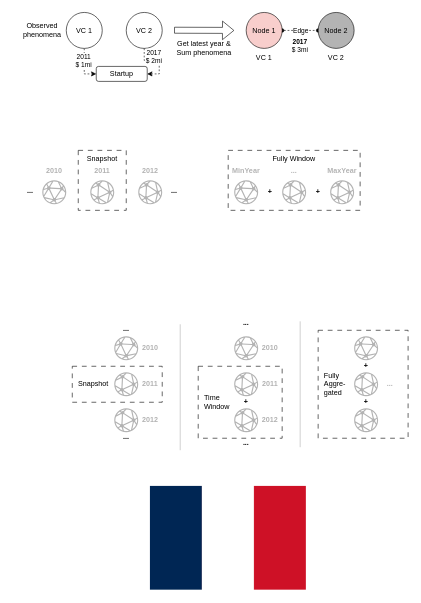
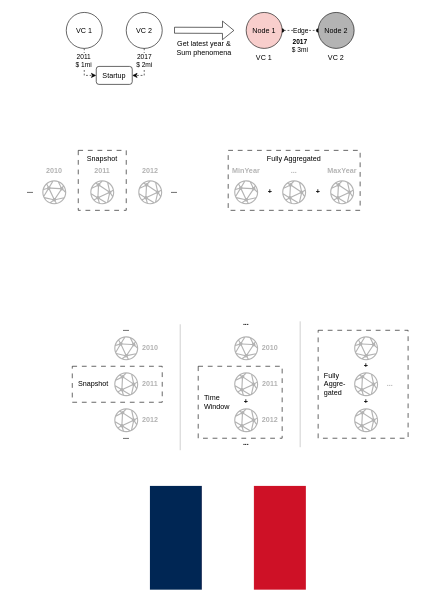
(42, 30) -> none
(122, 74) -> (114, 75)
(294, 159) -> (294, 159)
